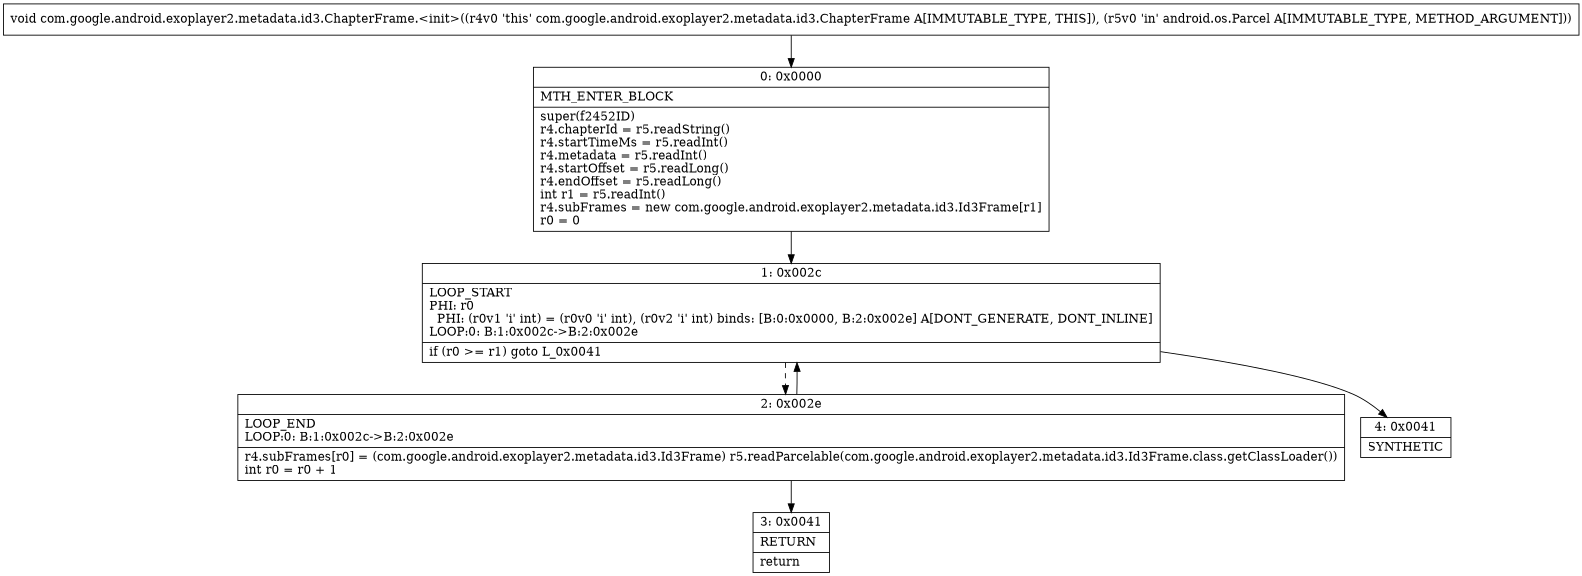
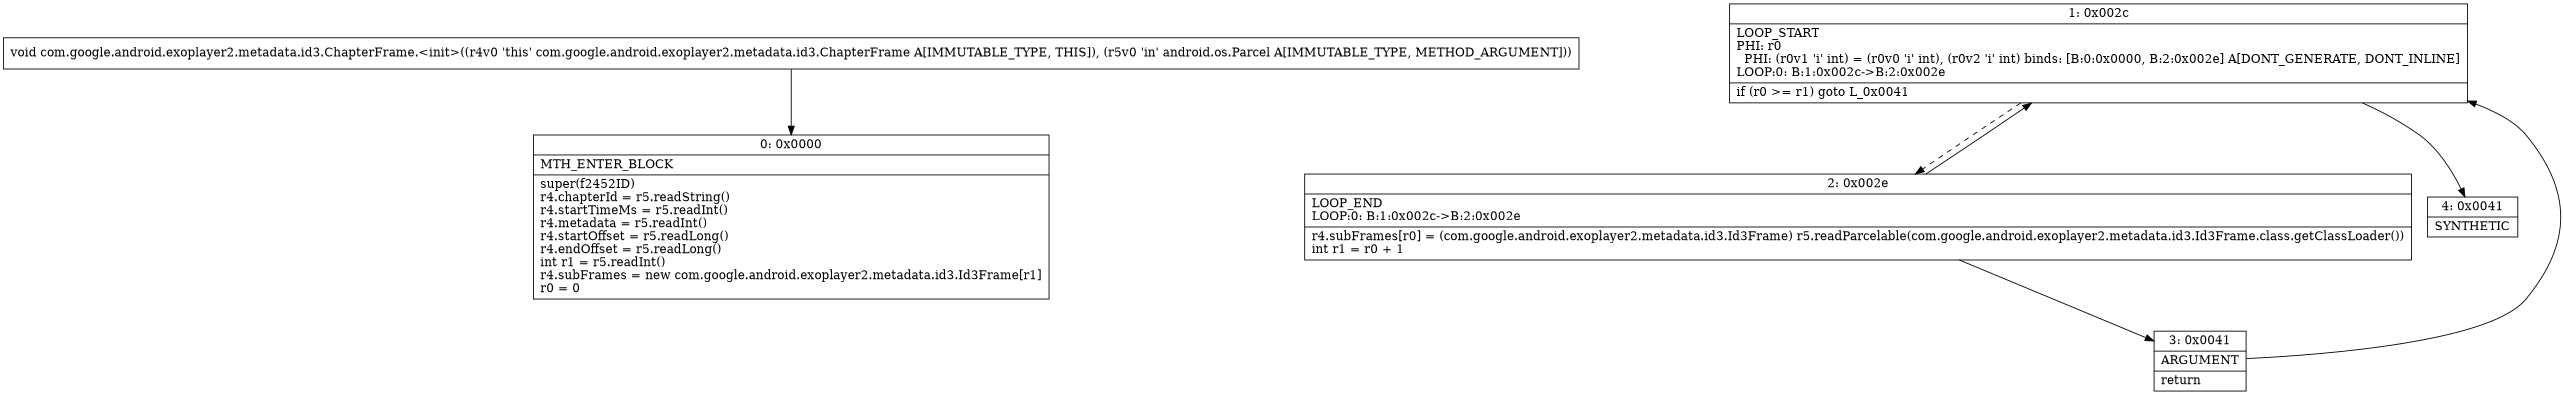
(791, 243) -> (2507, 314)
(291, 470) -> (1358, 250)
(788, 542) -> (2200, 361)
